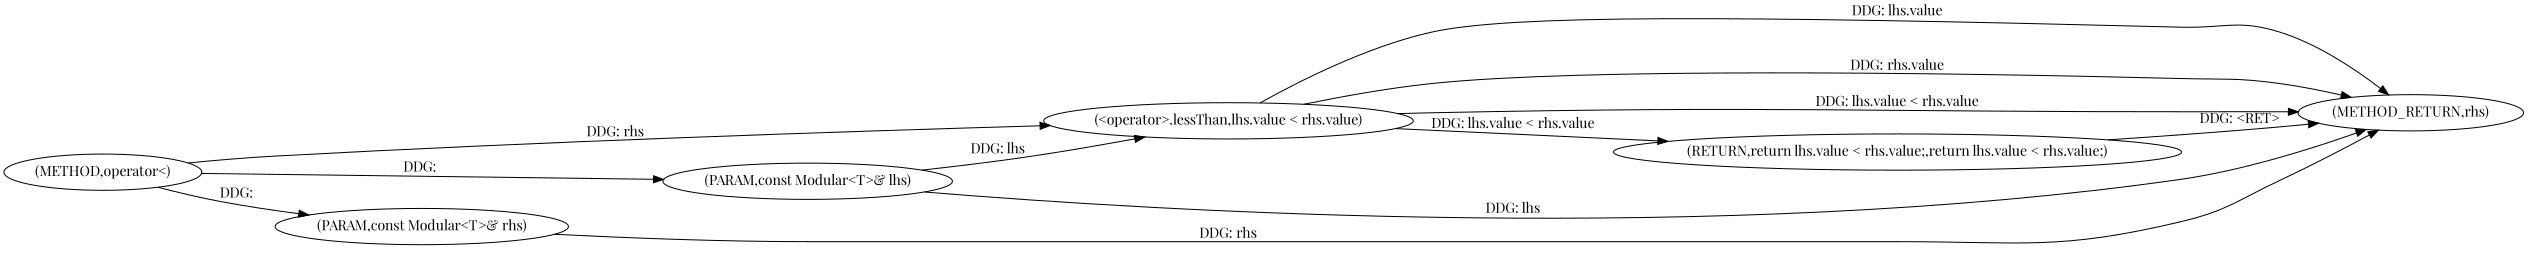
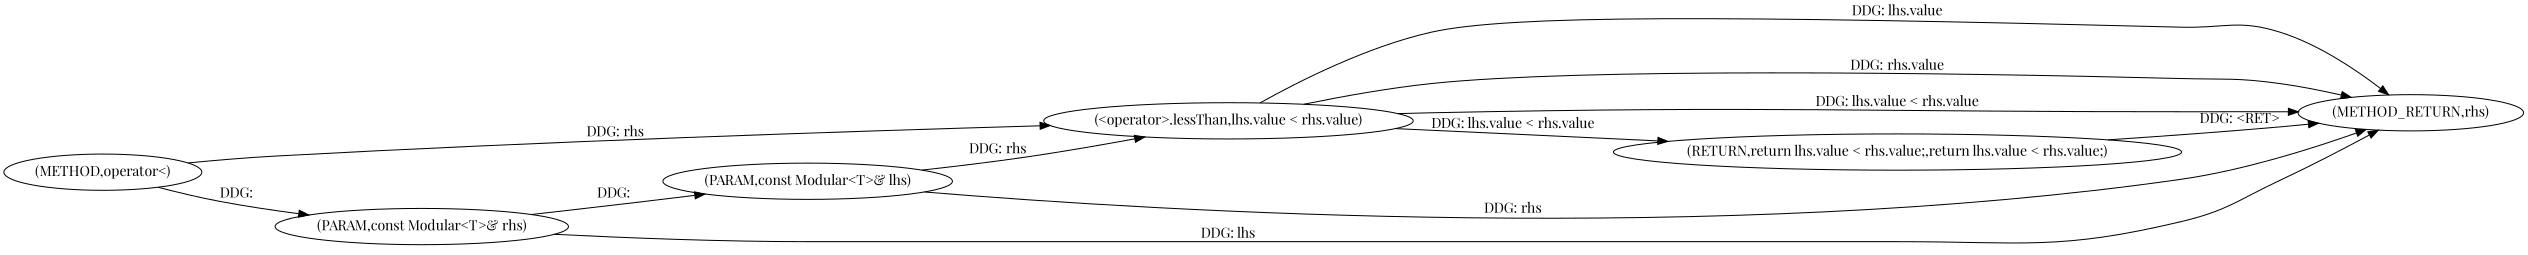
(998, 150) -> (998, 150)
(427, 176) -> (613, 205)
(1513, 209) -> (1513, 209)
(1228, 234) -> (1228, 234)
